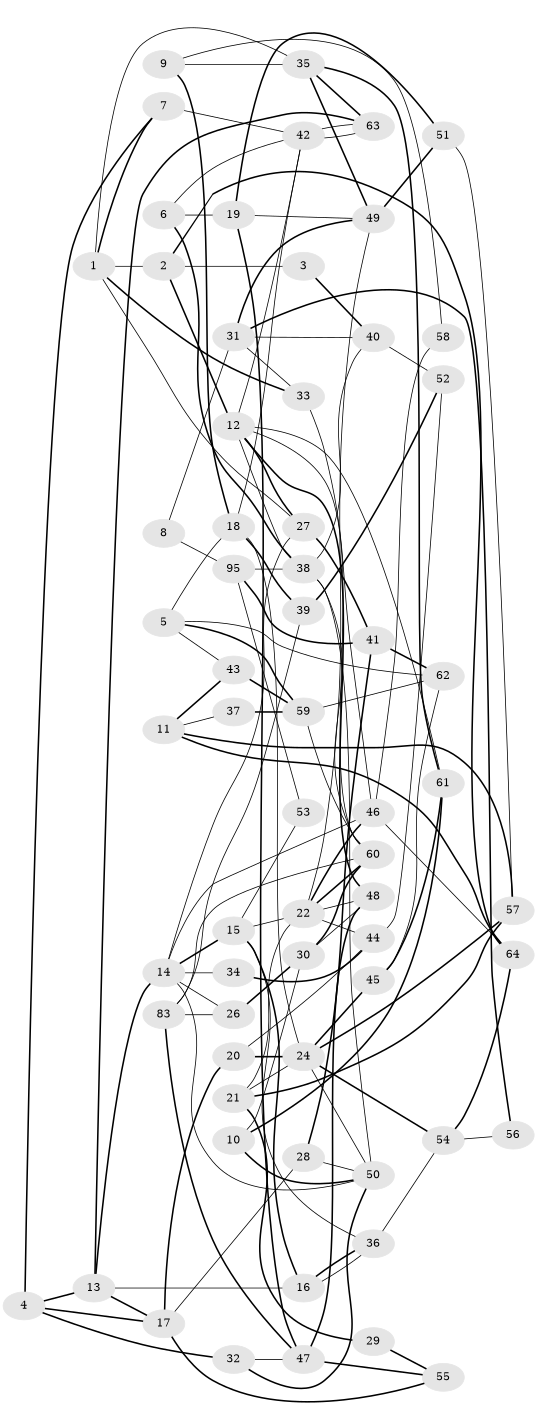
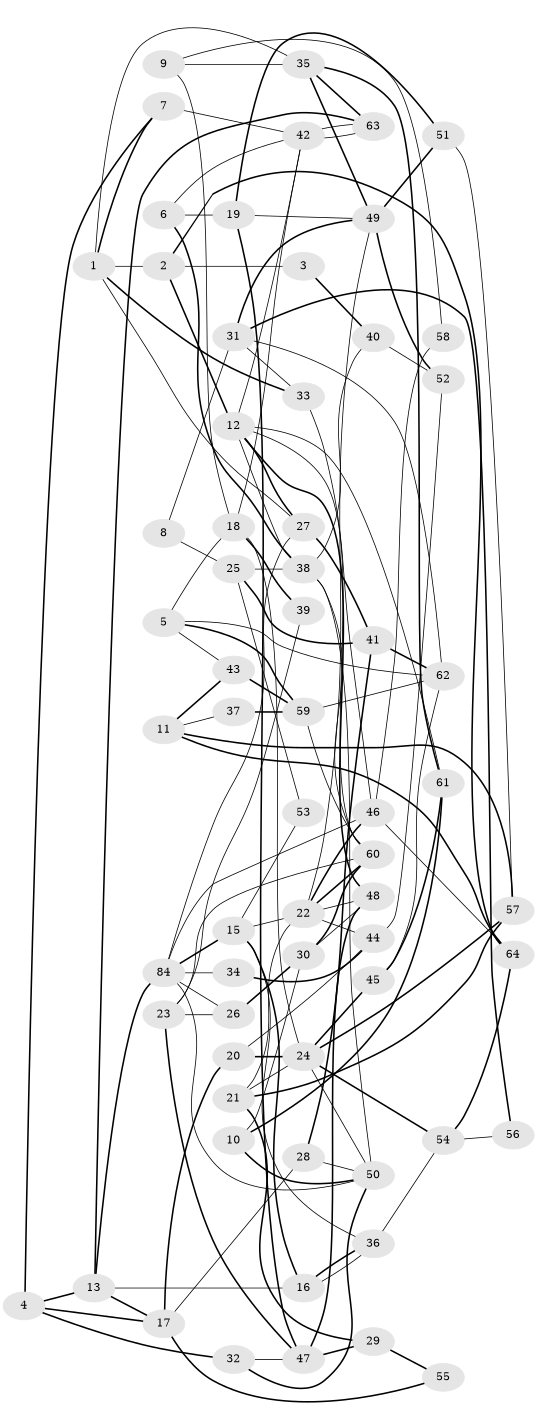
(207, 293) -> (207, 293)
(304, 337) -> (409, 459)
(382, 500) -> (397, 304)
(234, 569) -> (234, 569)
(164, 973) -> (164, 973)
(164, 1015) -> (164, 1015)
(374, 1368) -> (339, 1350)
